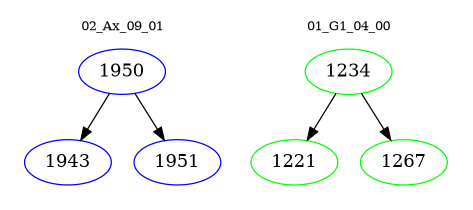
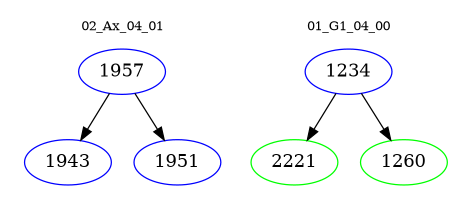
(123, 27) -> (123, 27)
(122, 72) -> (122, 72)
(349, 72) -> (349, 72)
(294, 162) -> (294, 162)
(404, 162) -> (404, 162)
